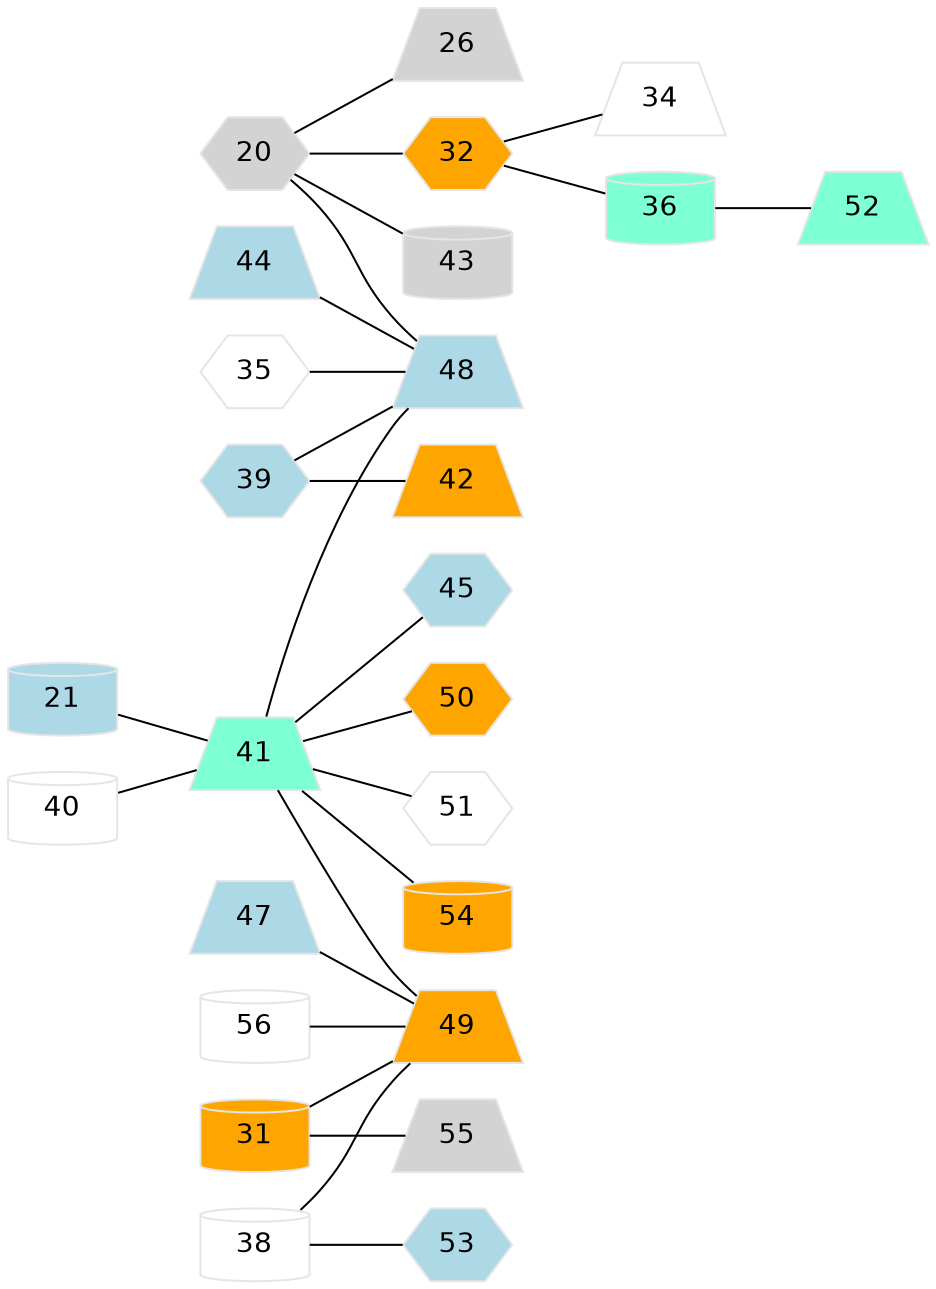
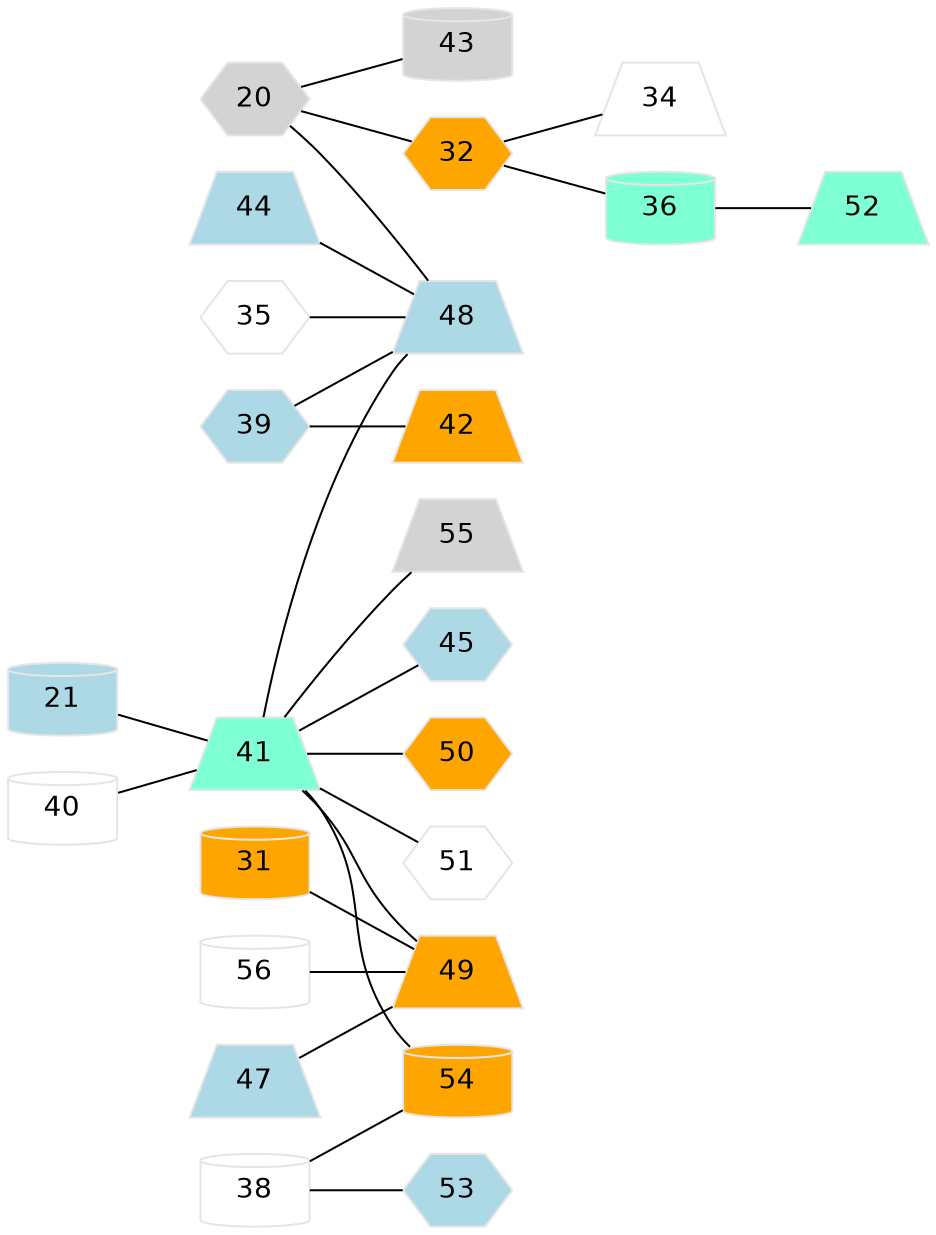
(458, 44) -> none
(372, 1136) -> (345, 642)
(349, 1149) -> (356, 1136)
